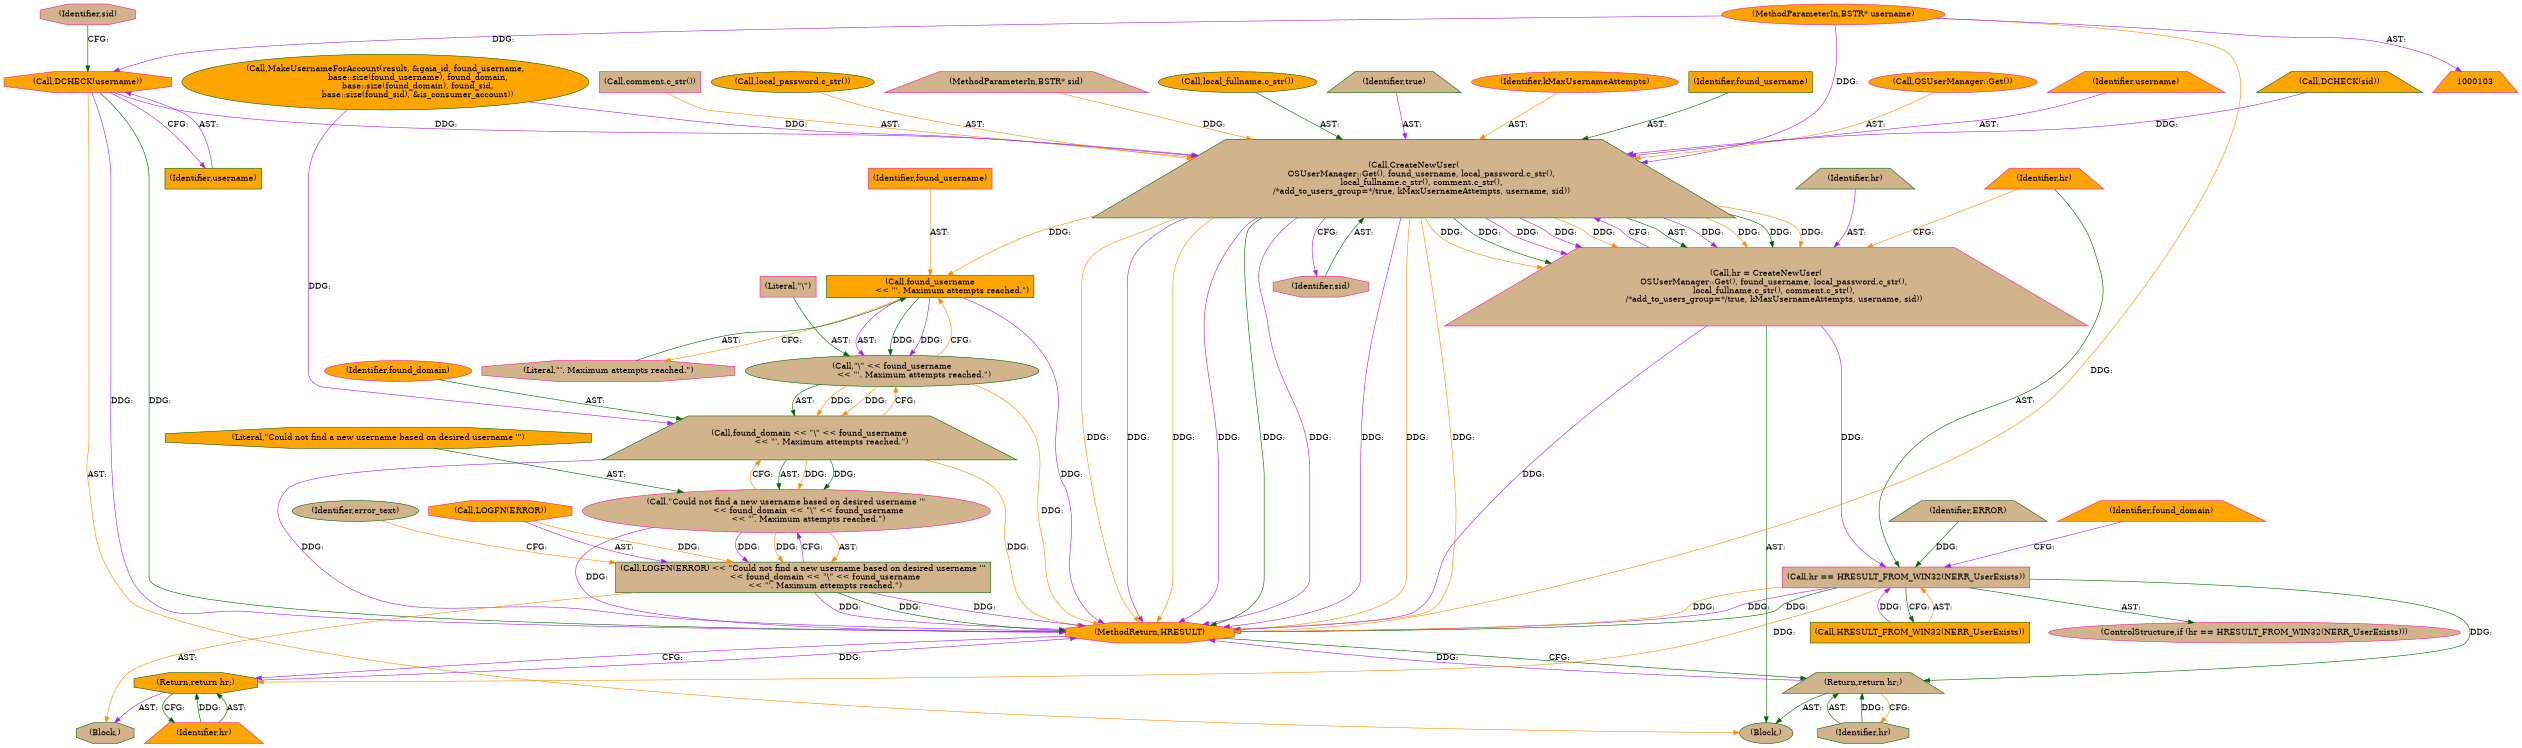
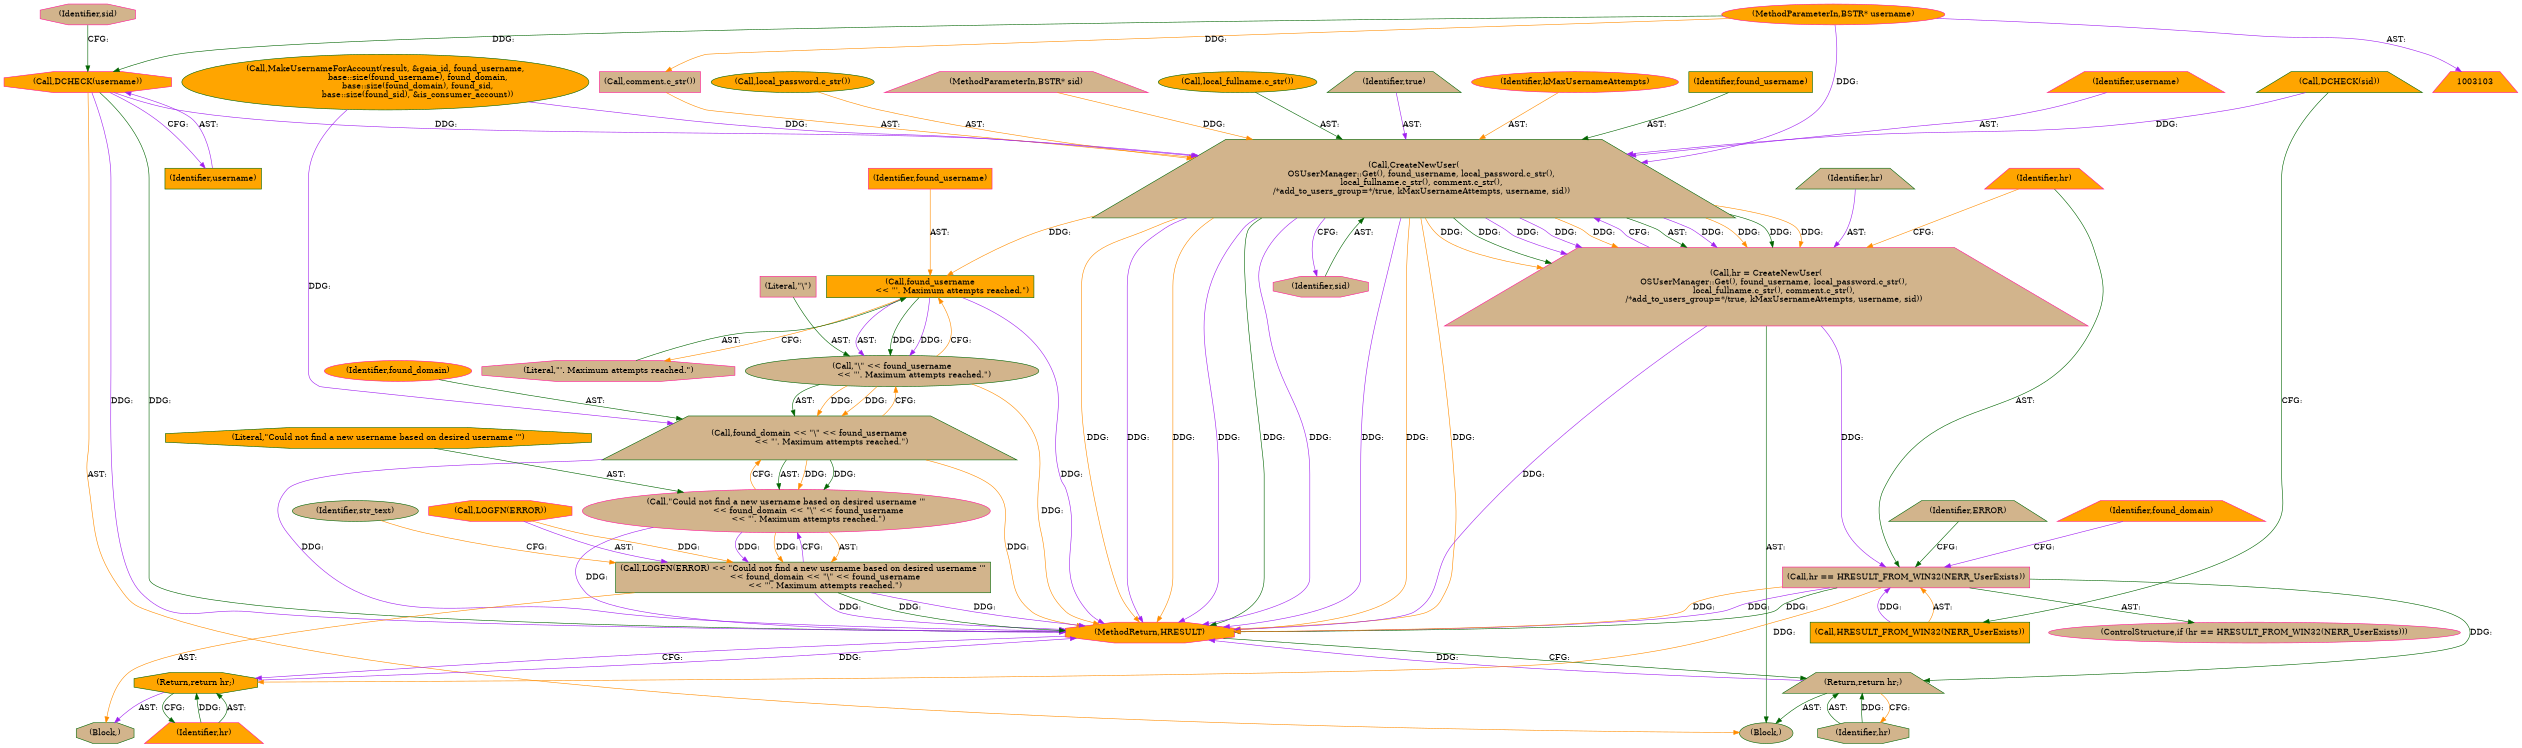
(920, 26) -> (920, 26)
(1953, 82) -> none
(2475, 82) -> (2475, 82)
(1988, 440) -> (1199, 36)
(355, 511) -> (355, 511)
(1949, 547) -> (1949, 547)
(1907, 603) -> (2282, 456)
